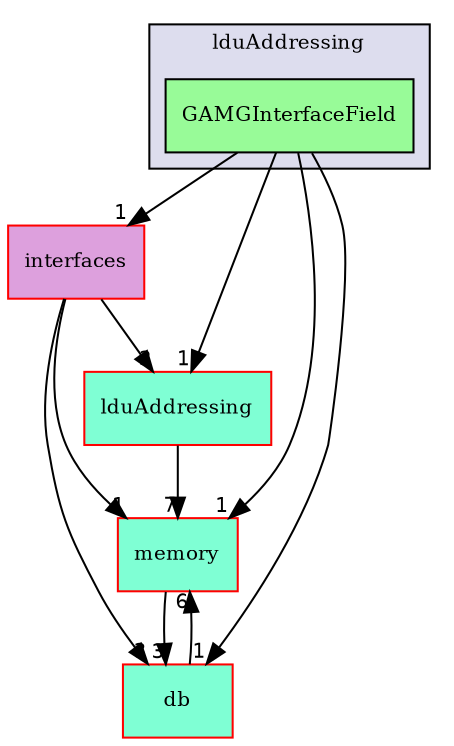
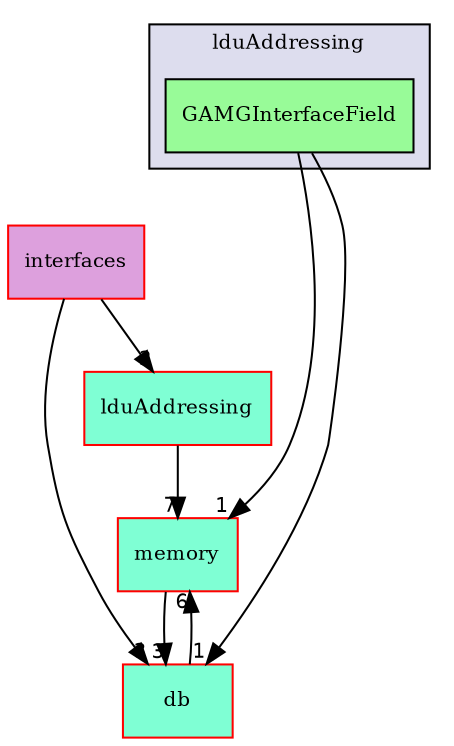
(191, 183) -> none
(237, 252) -> none
(58, 415) -> none
